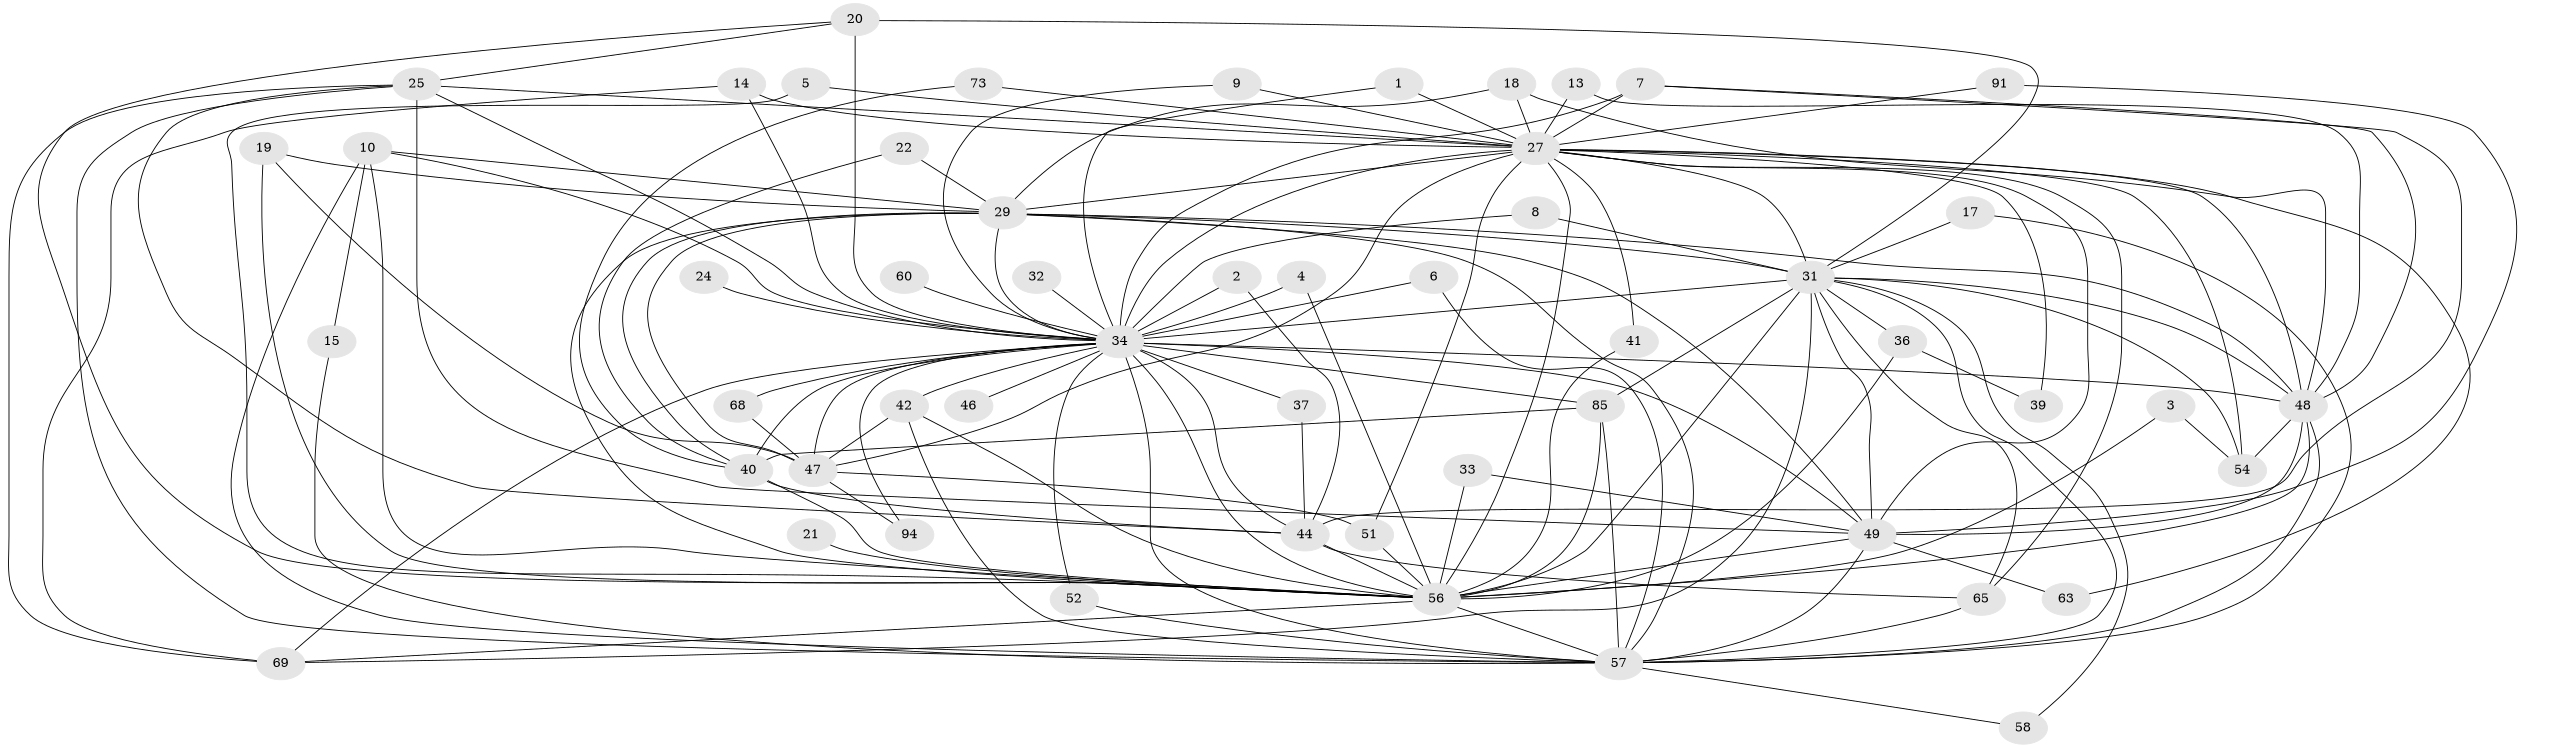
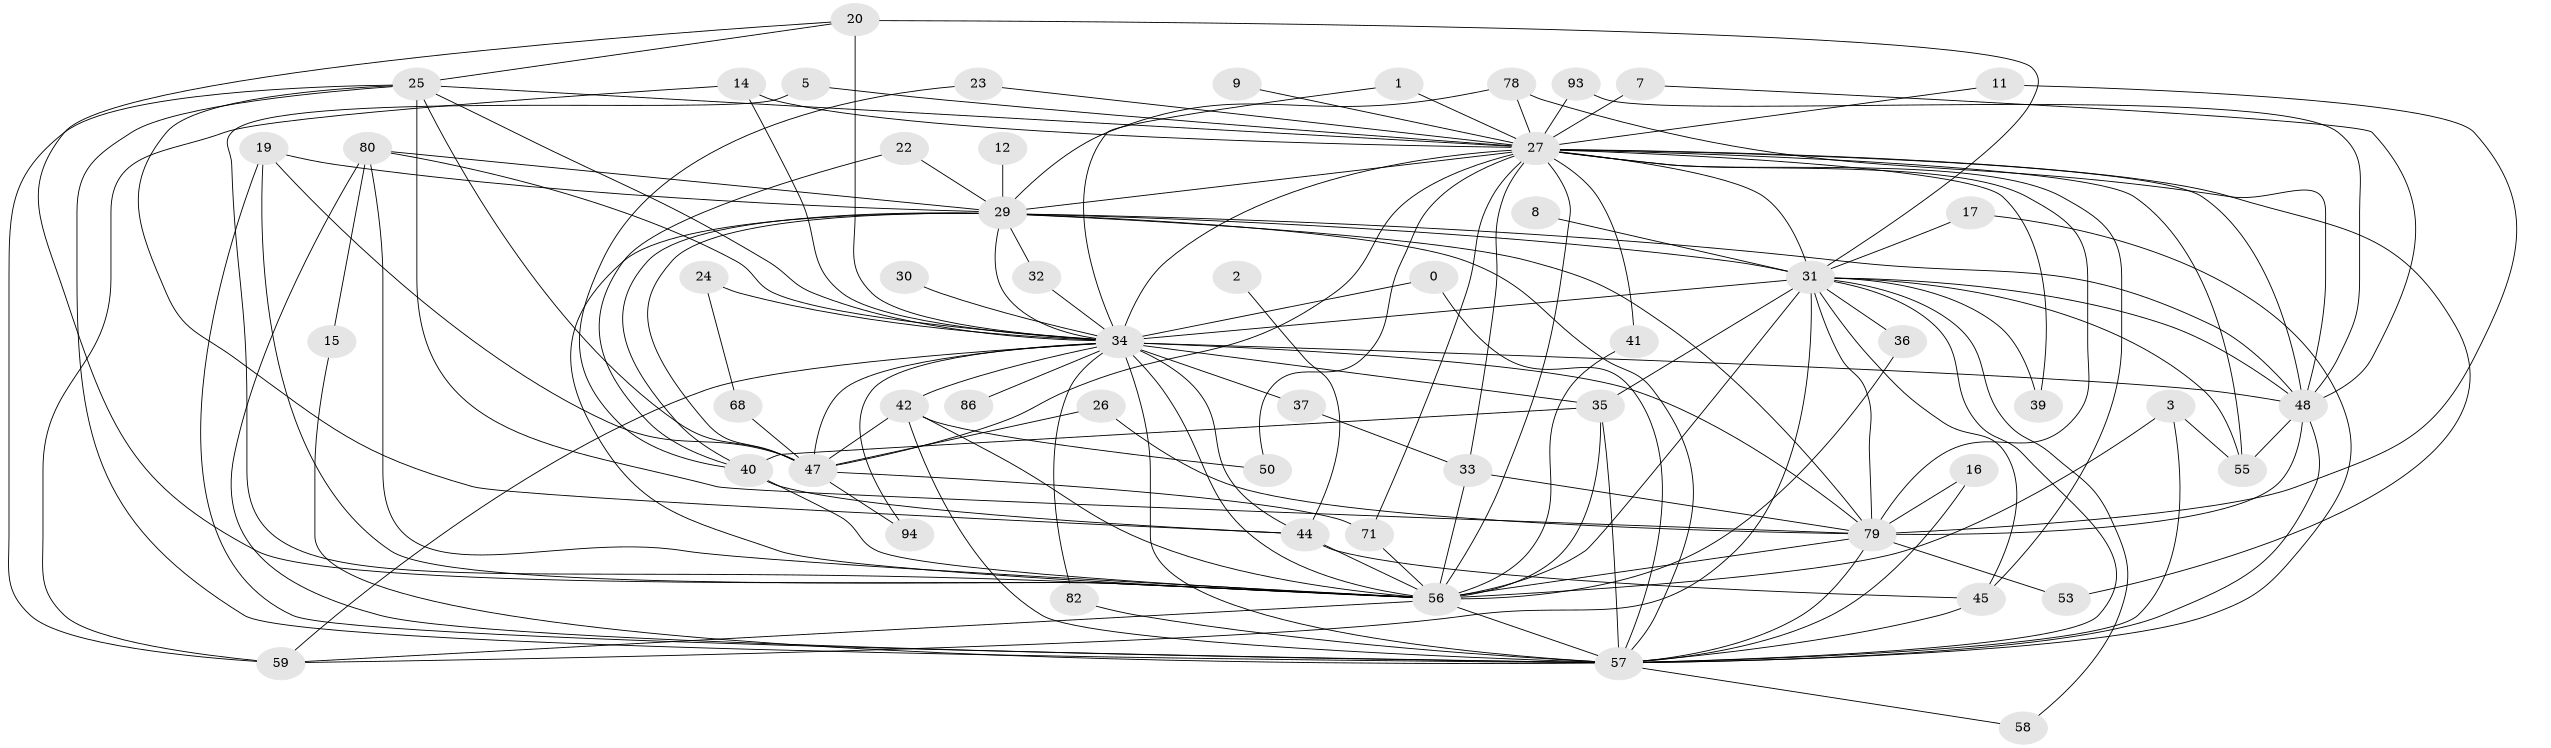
(979, 84) -> (979, 84)
(1512, 84) -> (1512, 84)
(1576, 84) -> (1576, 84)
(2000, 84) -> (2000, 84)
(368, 148) -> (368, 148)
none -> (1003, 148)
(957, 152) -> none
(1332, 152) -> none
(1298, 238) -> none
none -> (1020, 245)
(904, 277) -> (904, 277)
(1302, 277) -> none
(1434, 277) -> (1434, 277)
none -> (1495, 299)
(1178, 310) -> none
none -> (563, 313)
(1949, 364) -> (1956, 301)
(840, 375) -> (721, 342)
(838, 382) -> none
(2366, 405) -> none
(969, 406) -> (969, 406)
none -> (1101, 406)
(1600, 406) -> (1600, 406)
none -> (1268, 470)
(1303, 470) -> (1385, 438)
none -> (1974, 470)
(2242, 470) -> (2242, 470)
(811, 535) -> none
(1369, 535) -> (1369, 535)
(1872, 535) -> (1872, 535)
(1917, 562) -> none
(1074, 599) -> (1074, 599)
(1981, 599) -> (1981, 599)
(2066, 599) -> (2066, 599)
none -> (2132, 618)
none -> (428, 630)
(281, 664) -> (281, 664)
